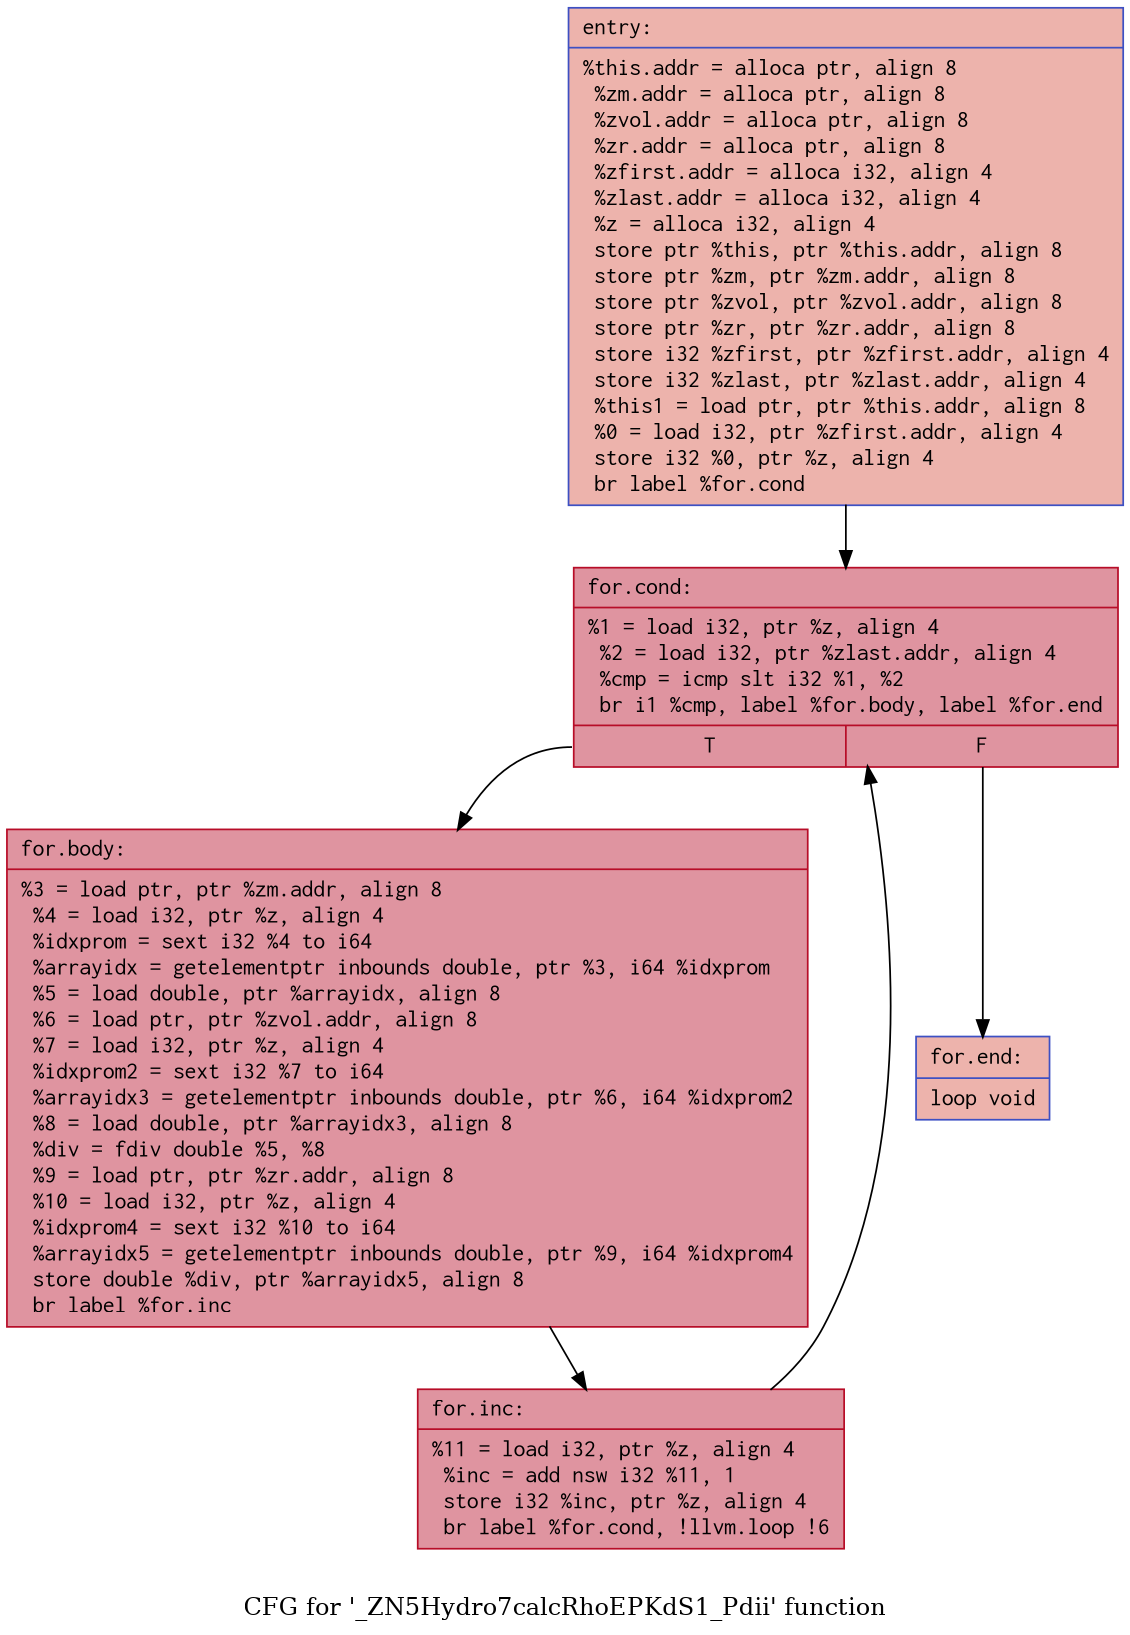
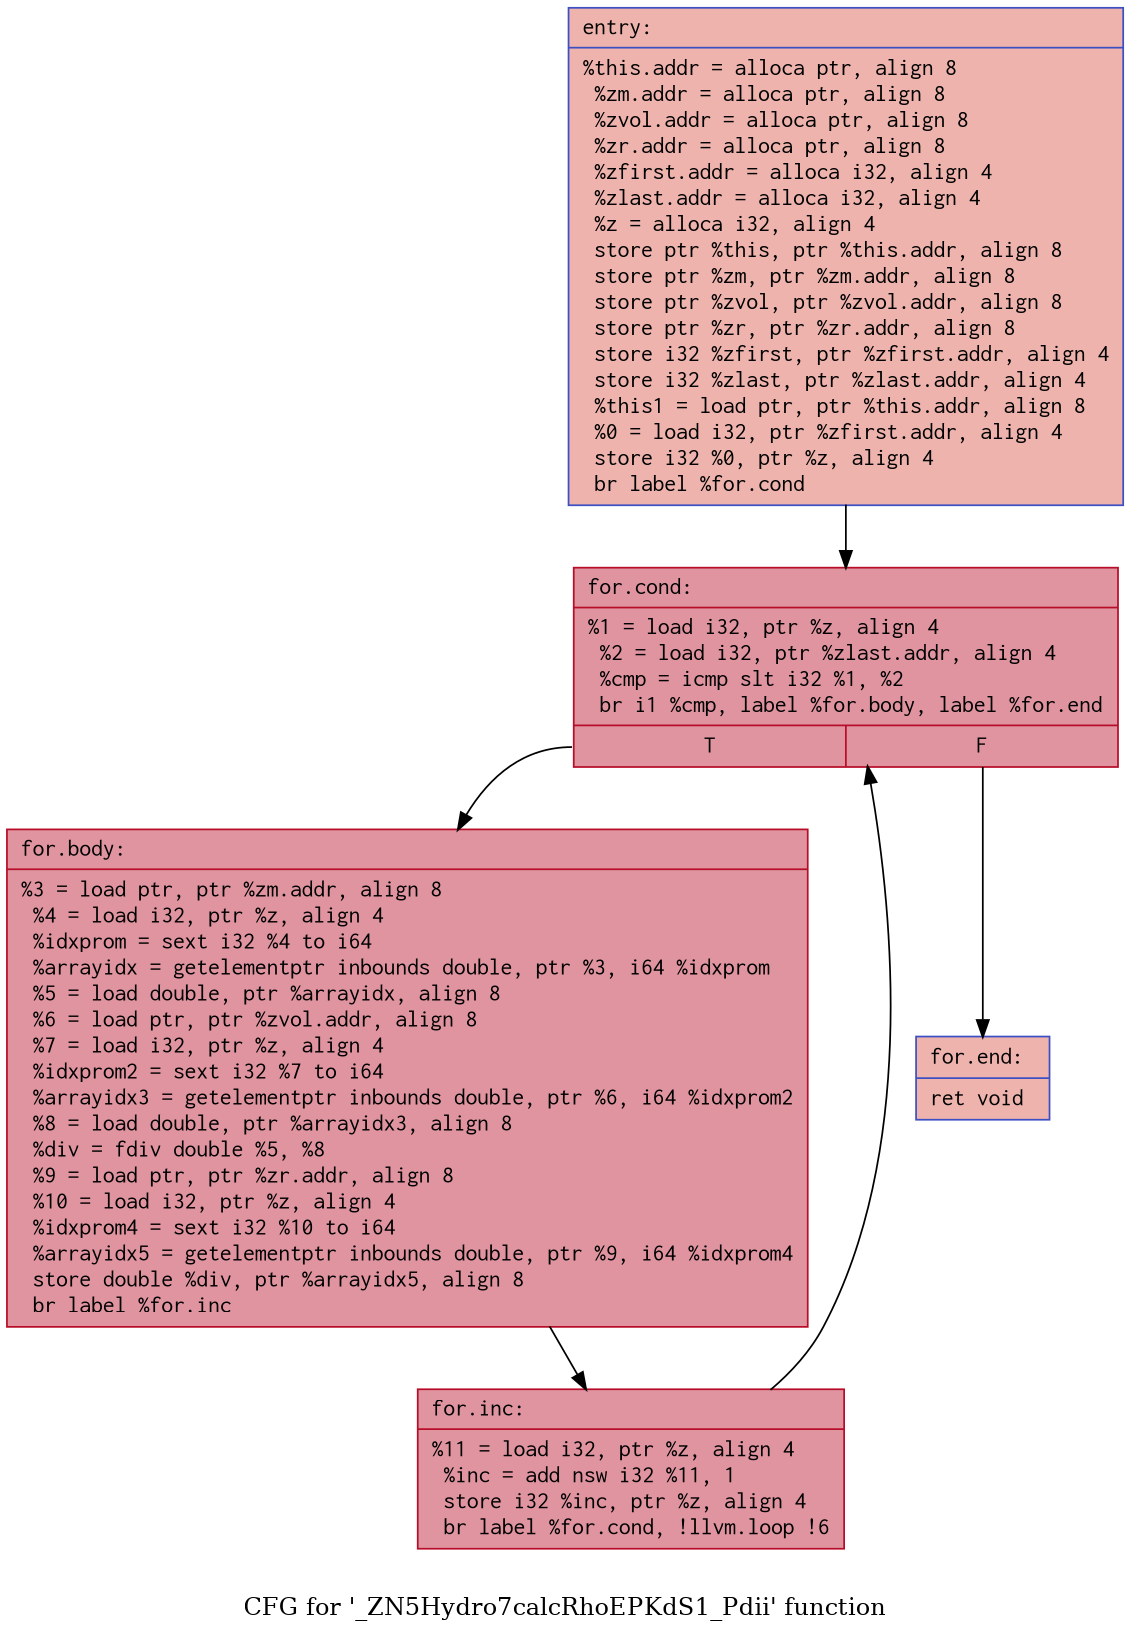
(983, 1098) -> (978, 1098)
